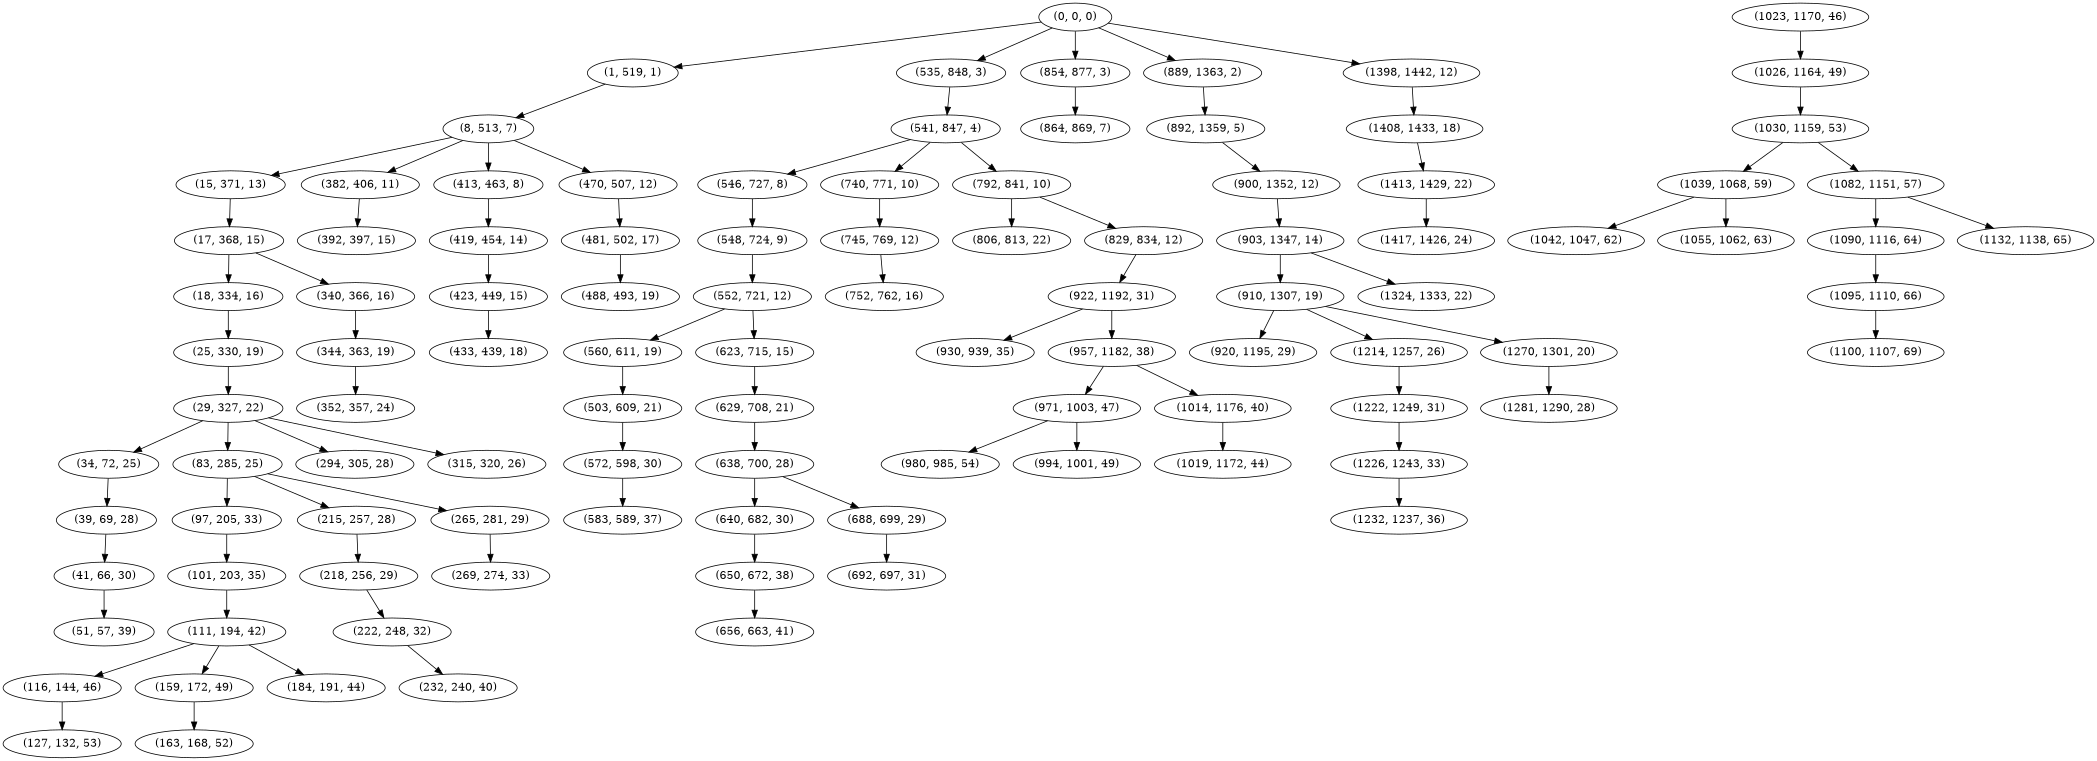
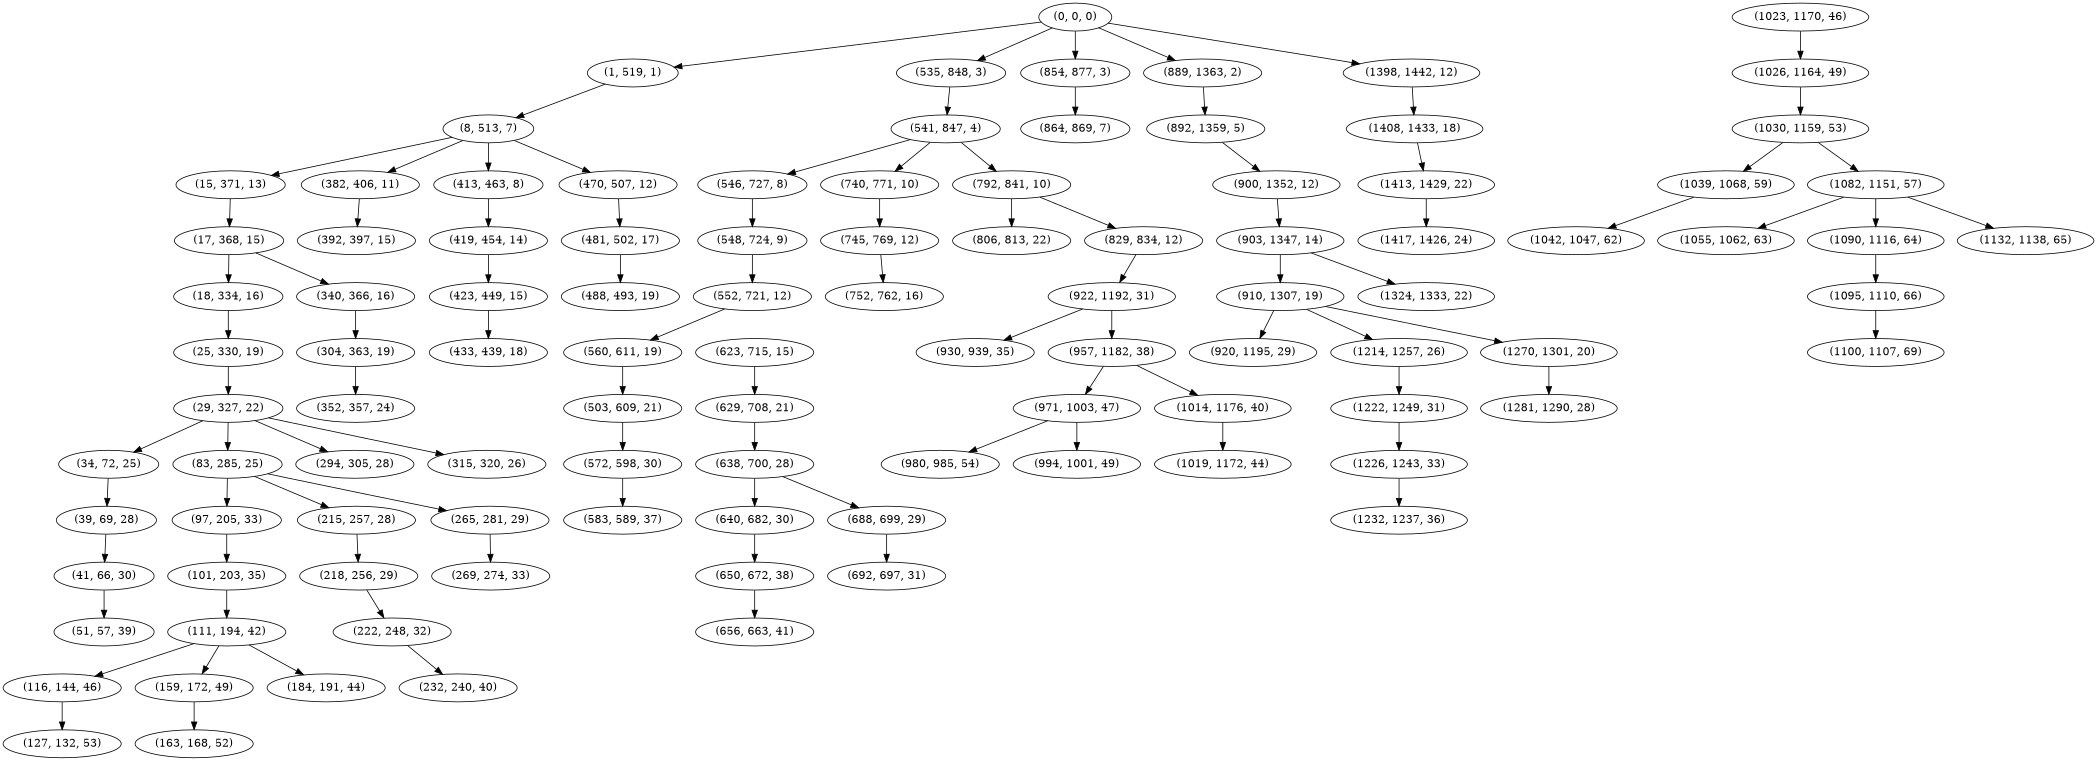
(1726, 209) -> (1804, 211)
(753, 321) -> none
(356, 352) -> (356, 352)
